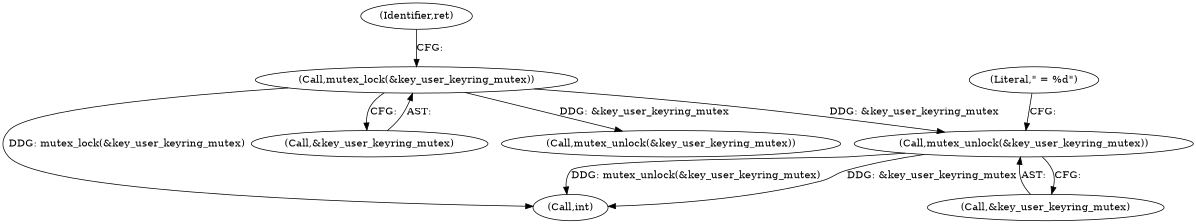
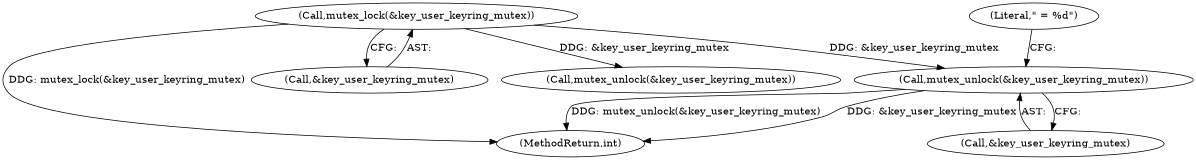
(417, 16) -> none
(571, 208) -> (571, 144)
